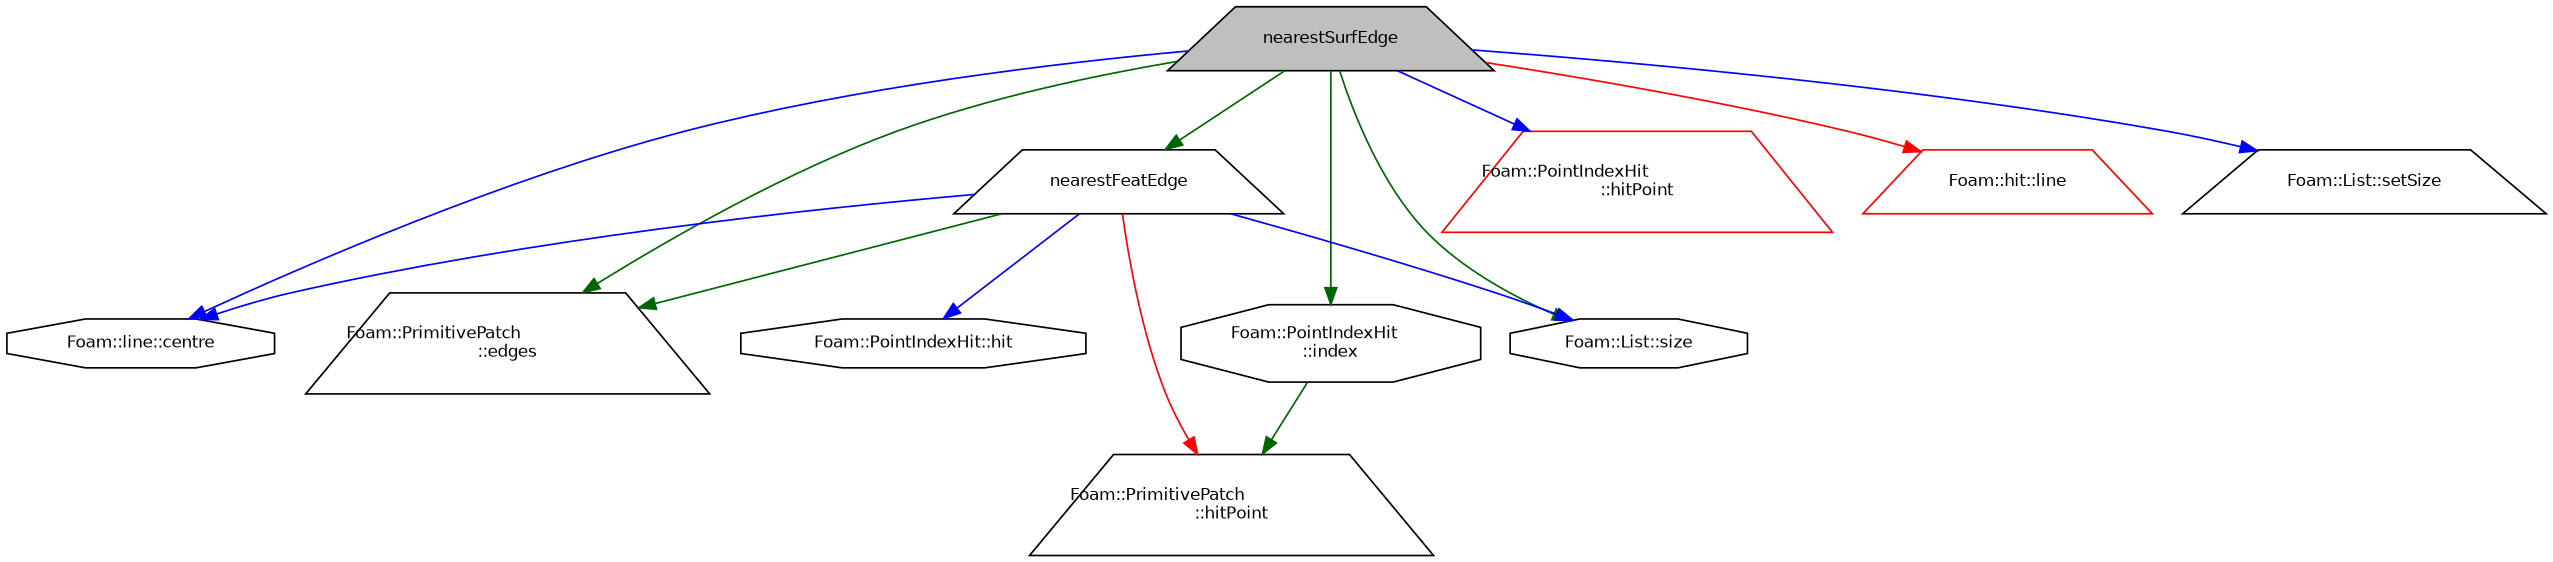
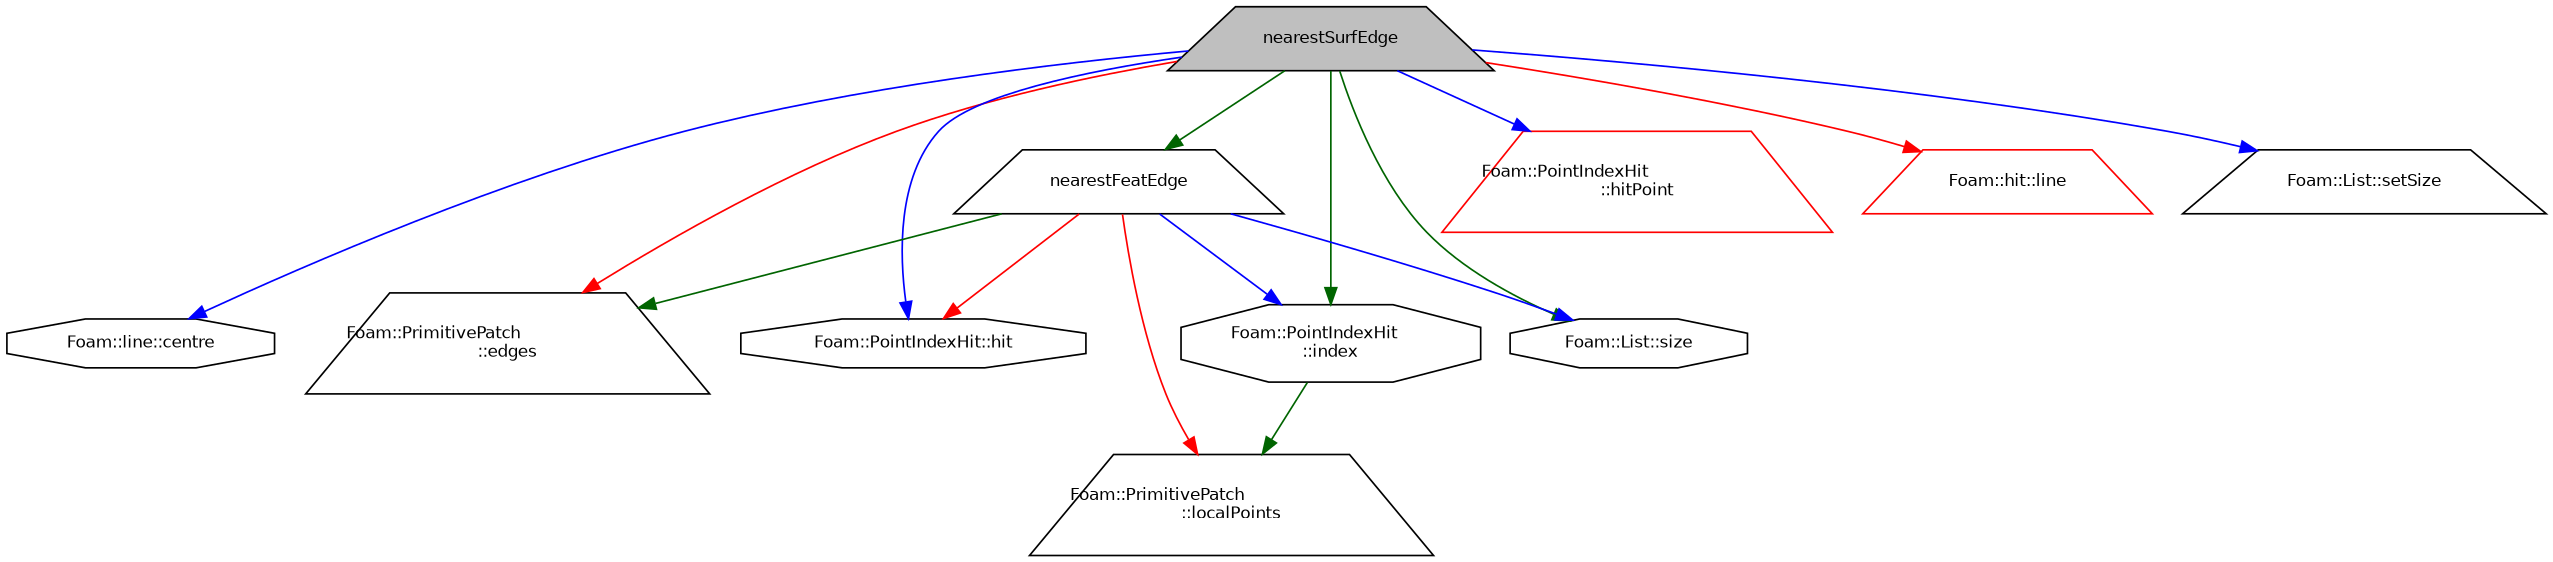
none -> (944, 127)
(875, 140) -> (875, 140)
(593, 238) -> (1213, 254)
(1018, 261) -> (1018, 261)
(1232, 505) -> (1232, 505)
